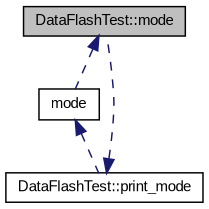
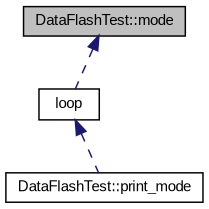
(114, 97) -> none
(69, 104) -> (69, 104)
